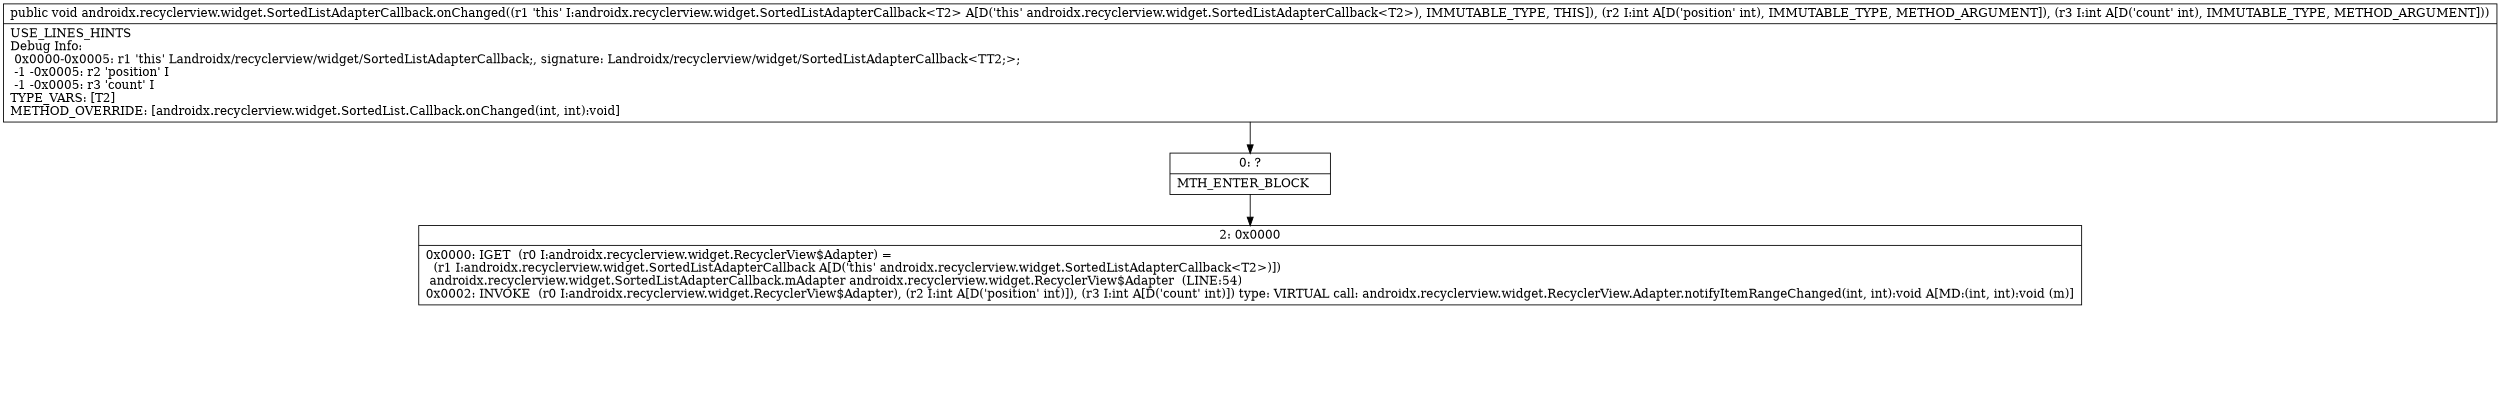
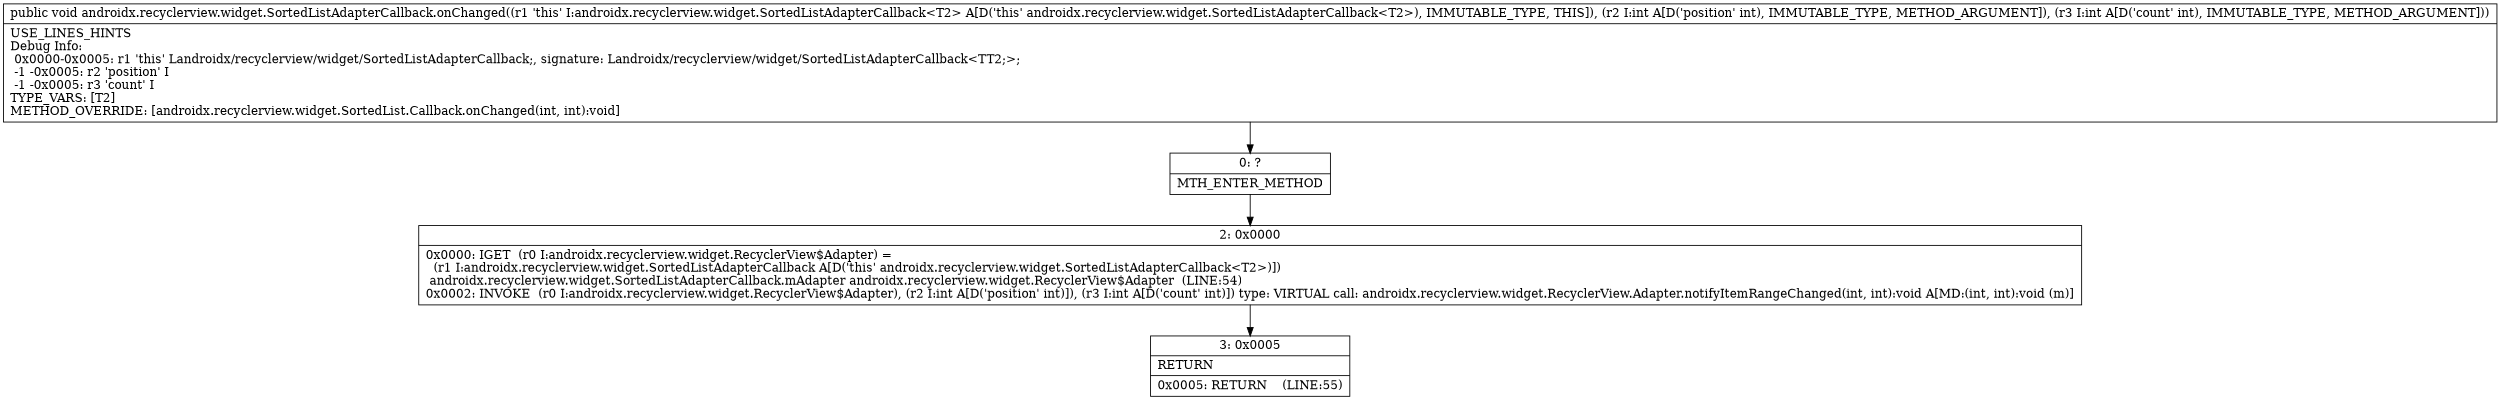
(1243, 184) -> (1250, 184)
none -> (1250, 366)
